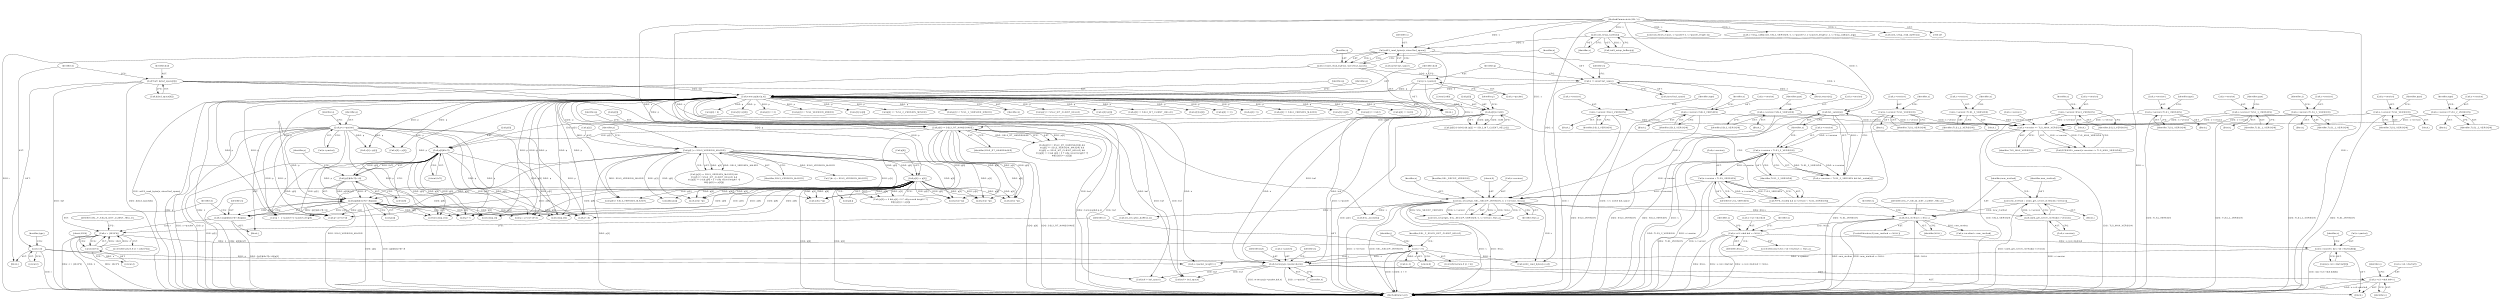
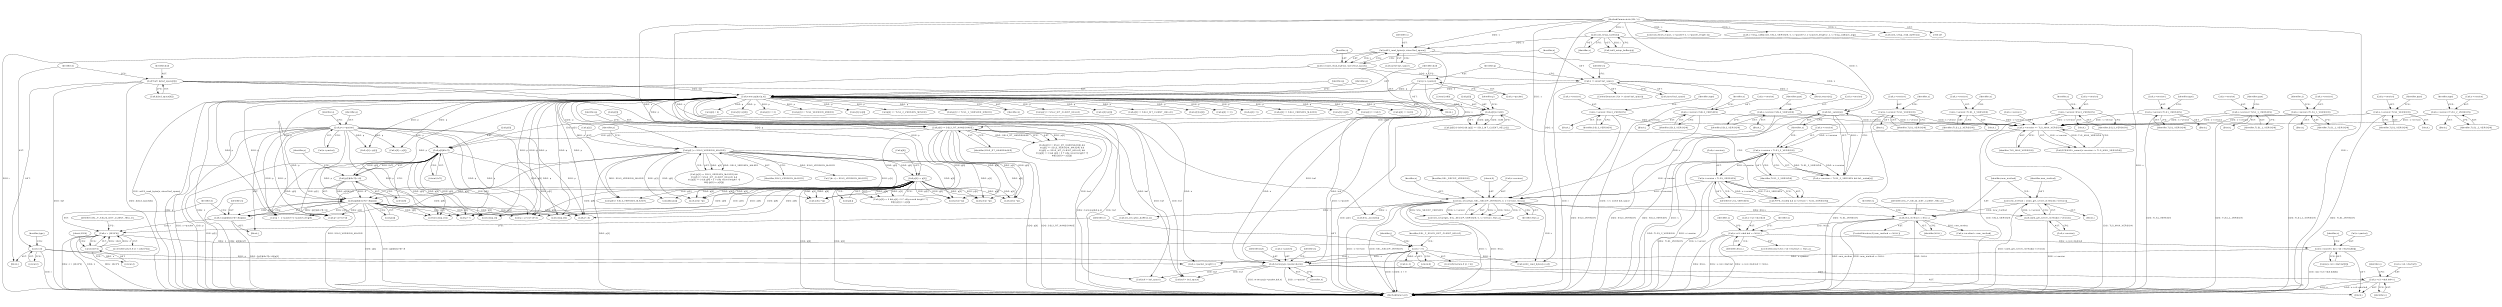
none -> (1620, 97)
(492, 191) -> none
(590, 191) -> none
